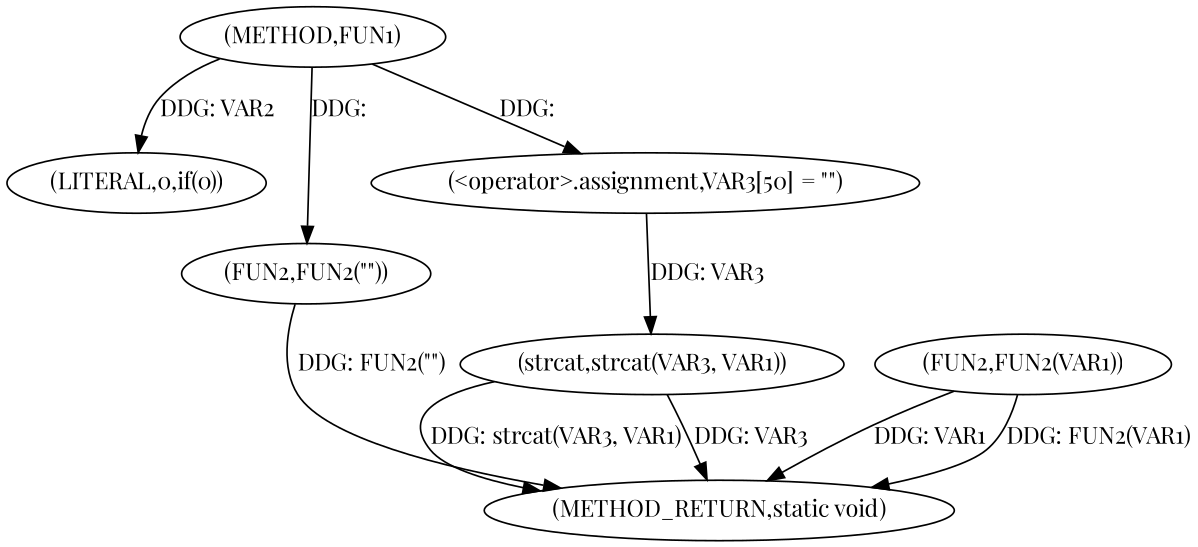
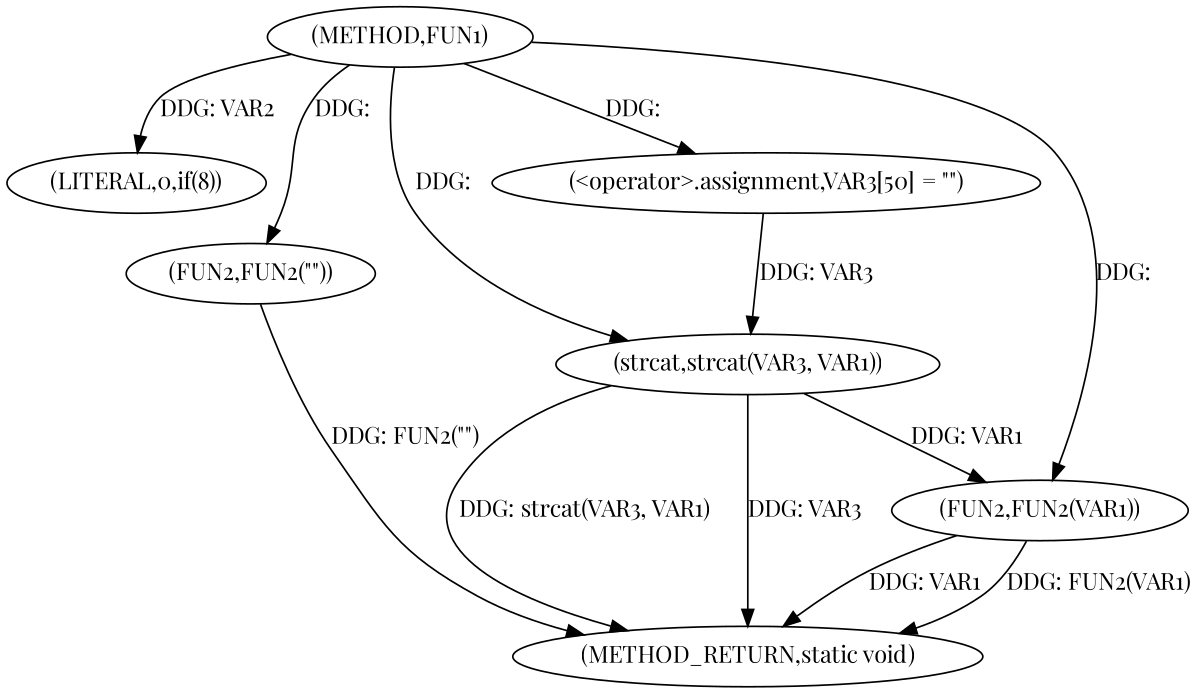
none -> (961, 101)
(137, 183) -> (137, 183)
none -> (443, 245)
none -> (887, 434)
